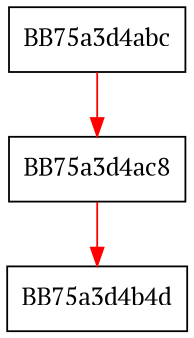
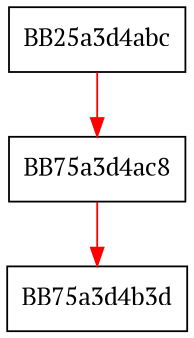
(97, 40) -> (97, 40)
(97, 299) -> (97, 299)
